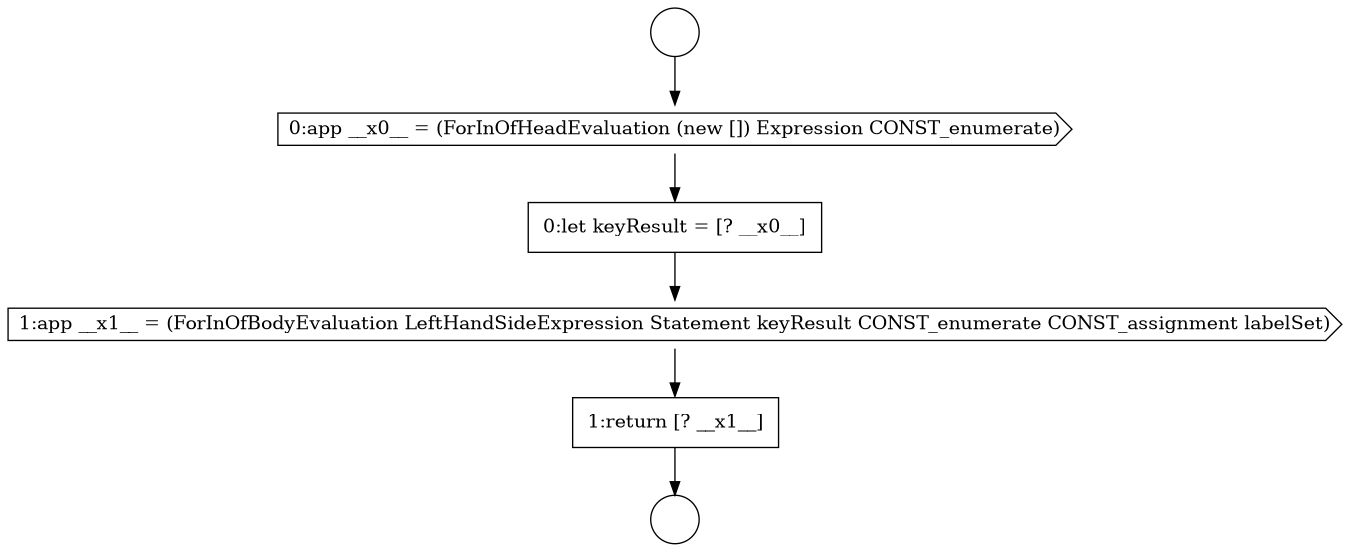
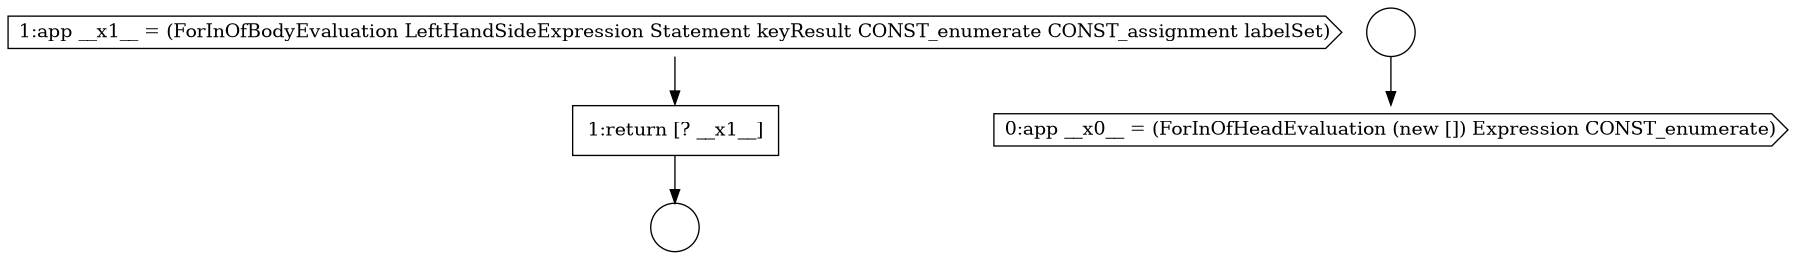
(675, 227) -> none
